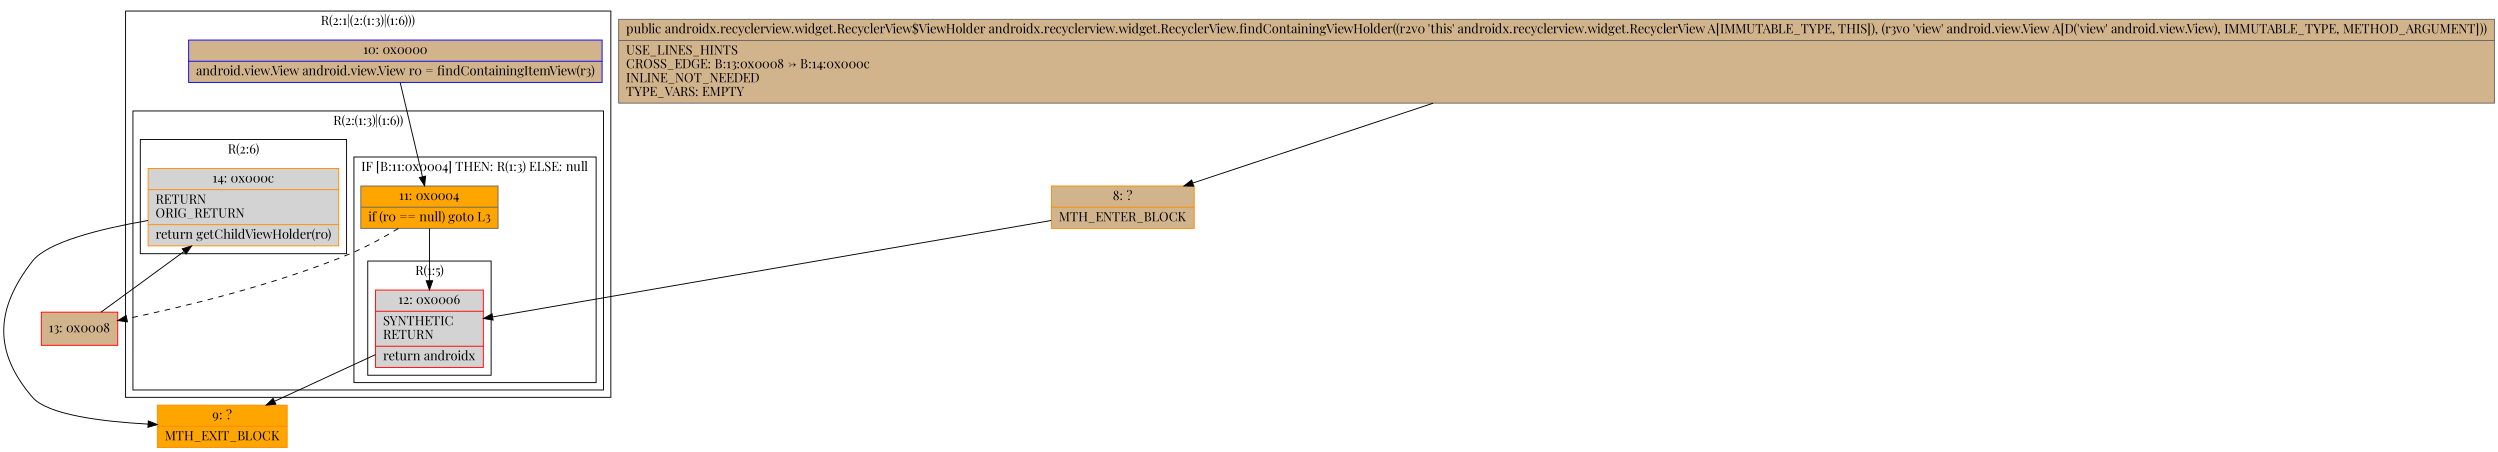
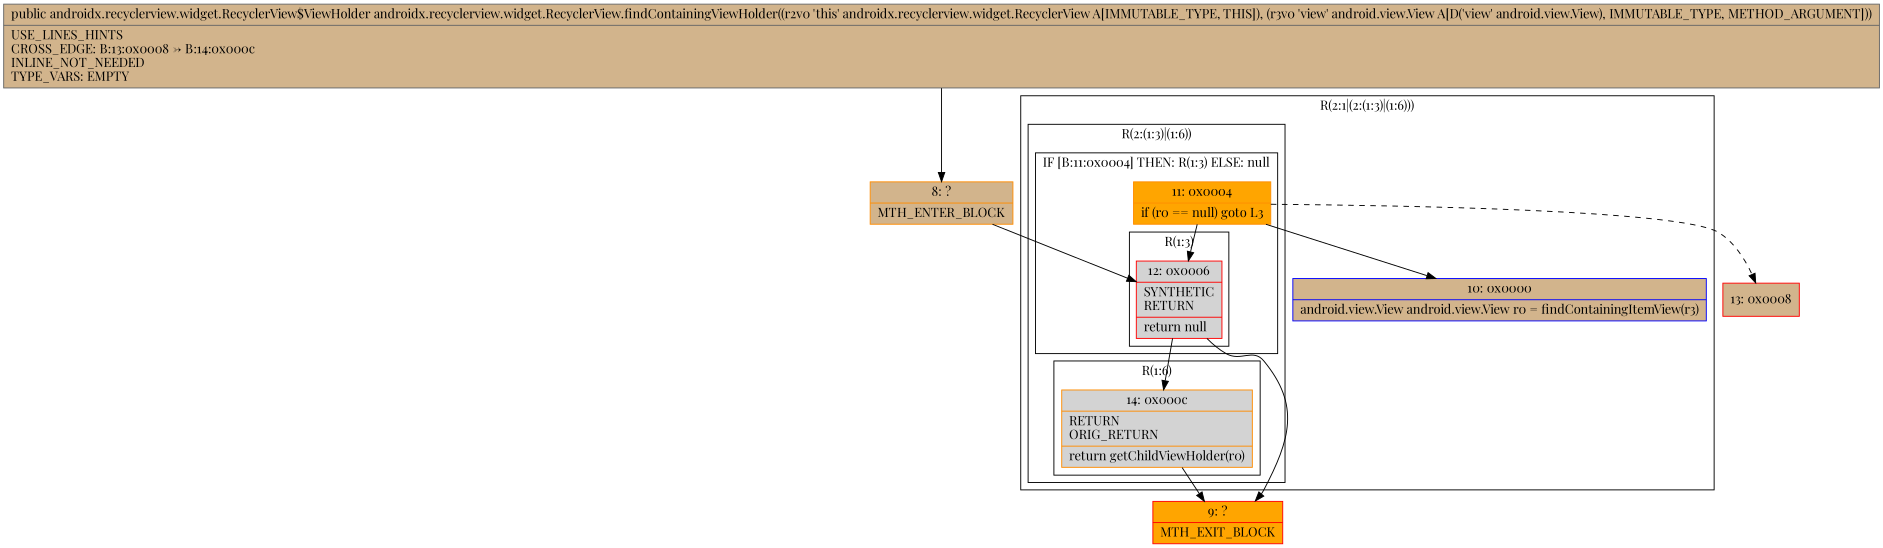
(411, 130) -> (1346, 250)
(243, 150) -> (1157, 372)
(429, 207) -> (1202, 203)
(429, 272) -> (1179, 243)
(142, 282) -> (1168, 367)
(429, 356) -> (1175, 327)
(222, 426) -> (1218, 523)
